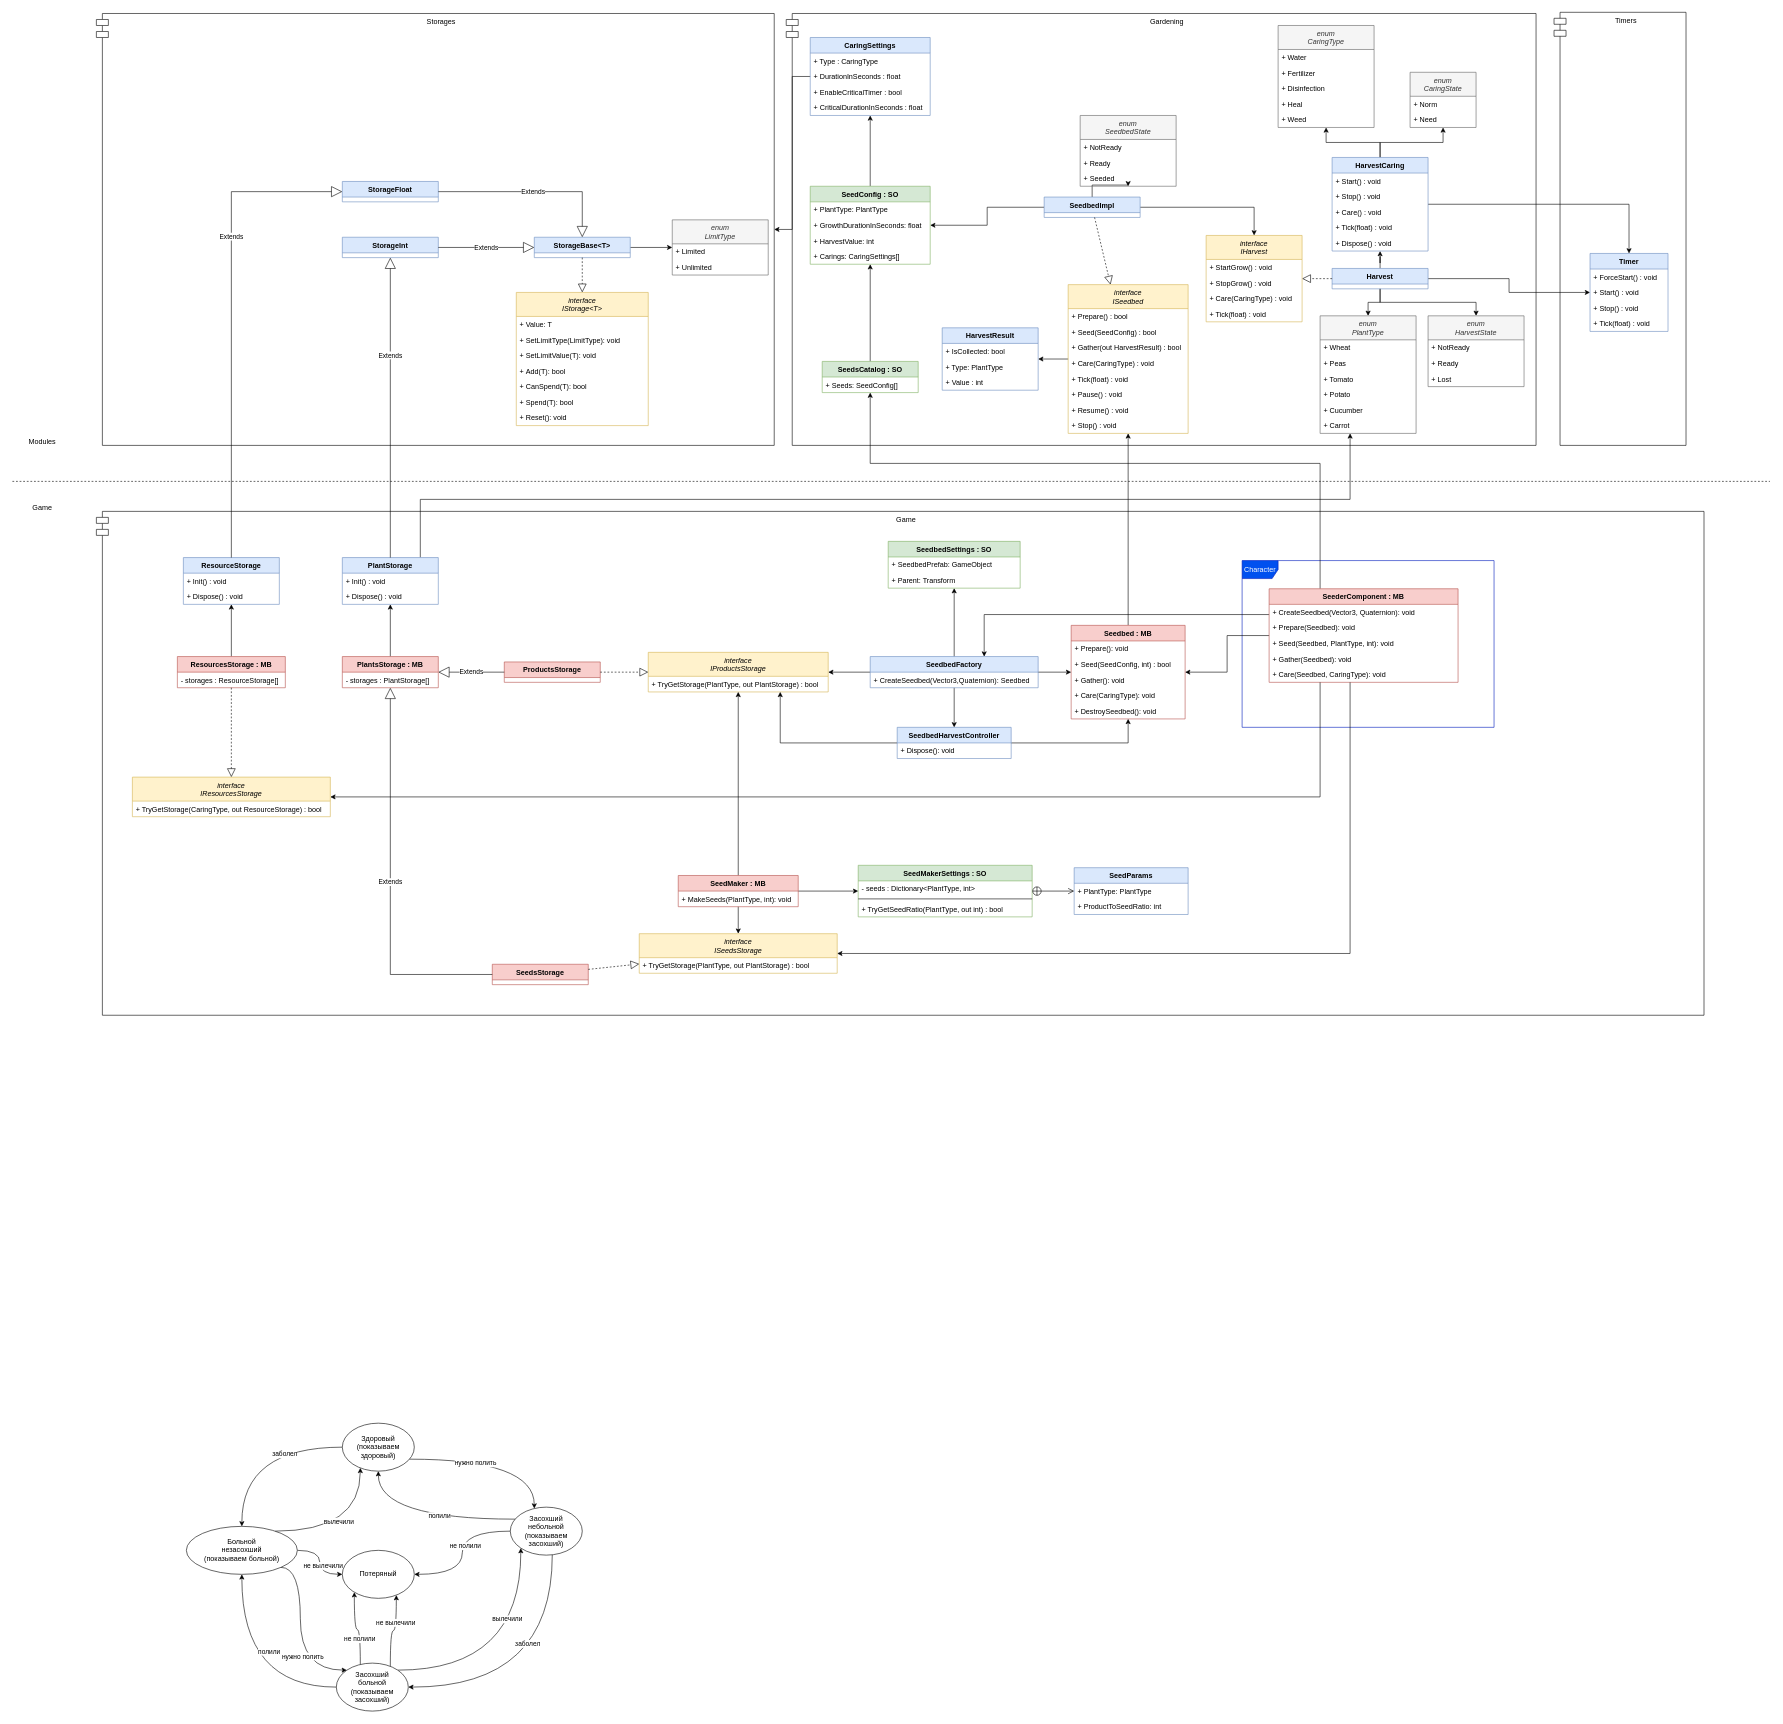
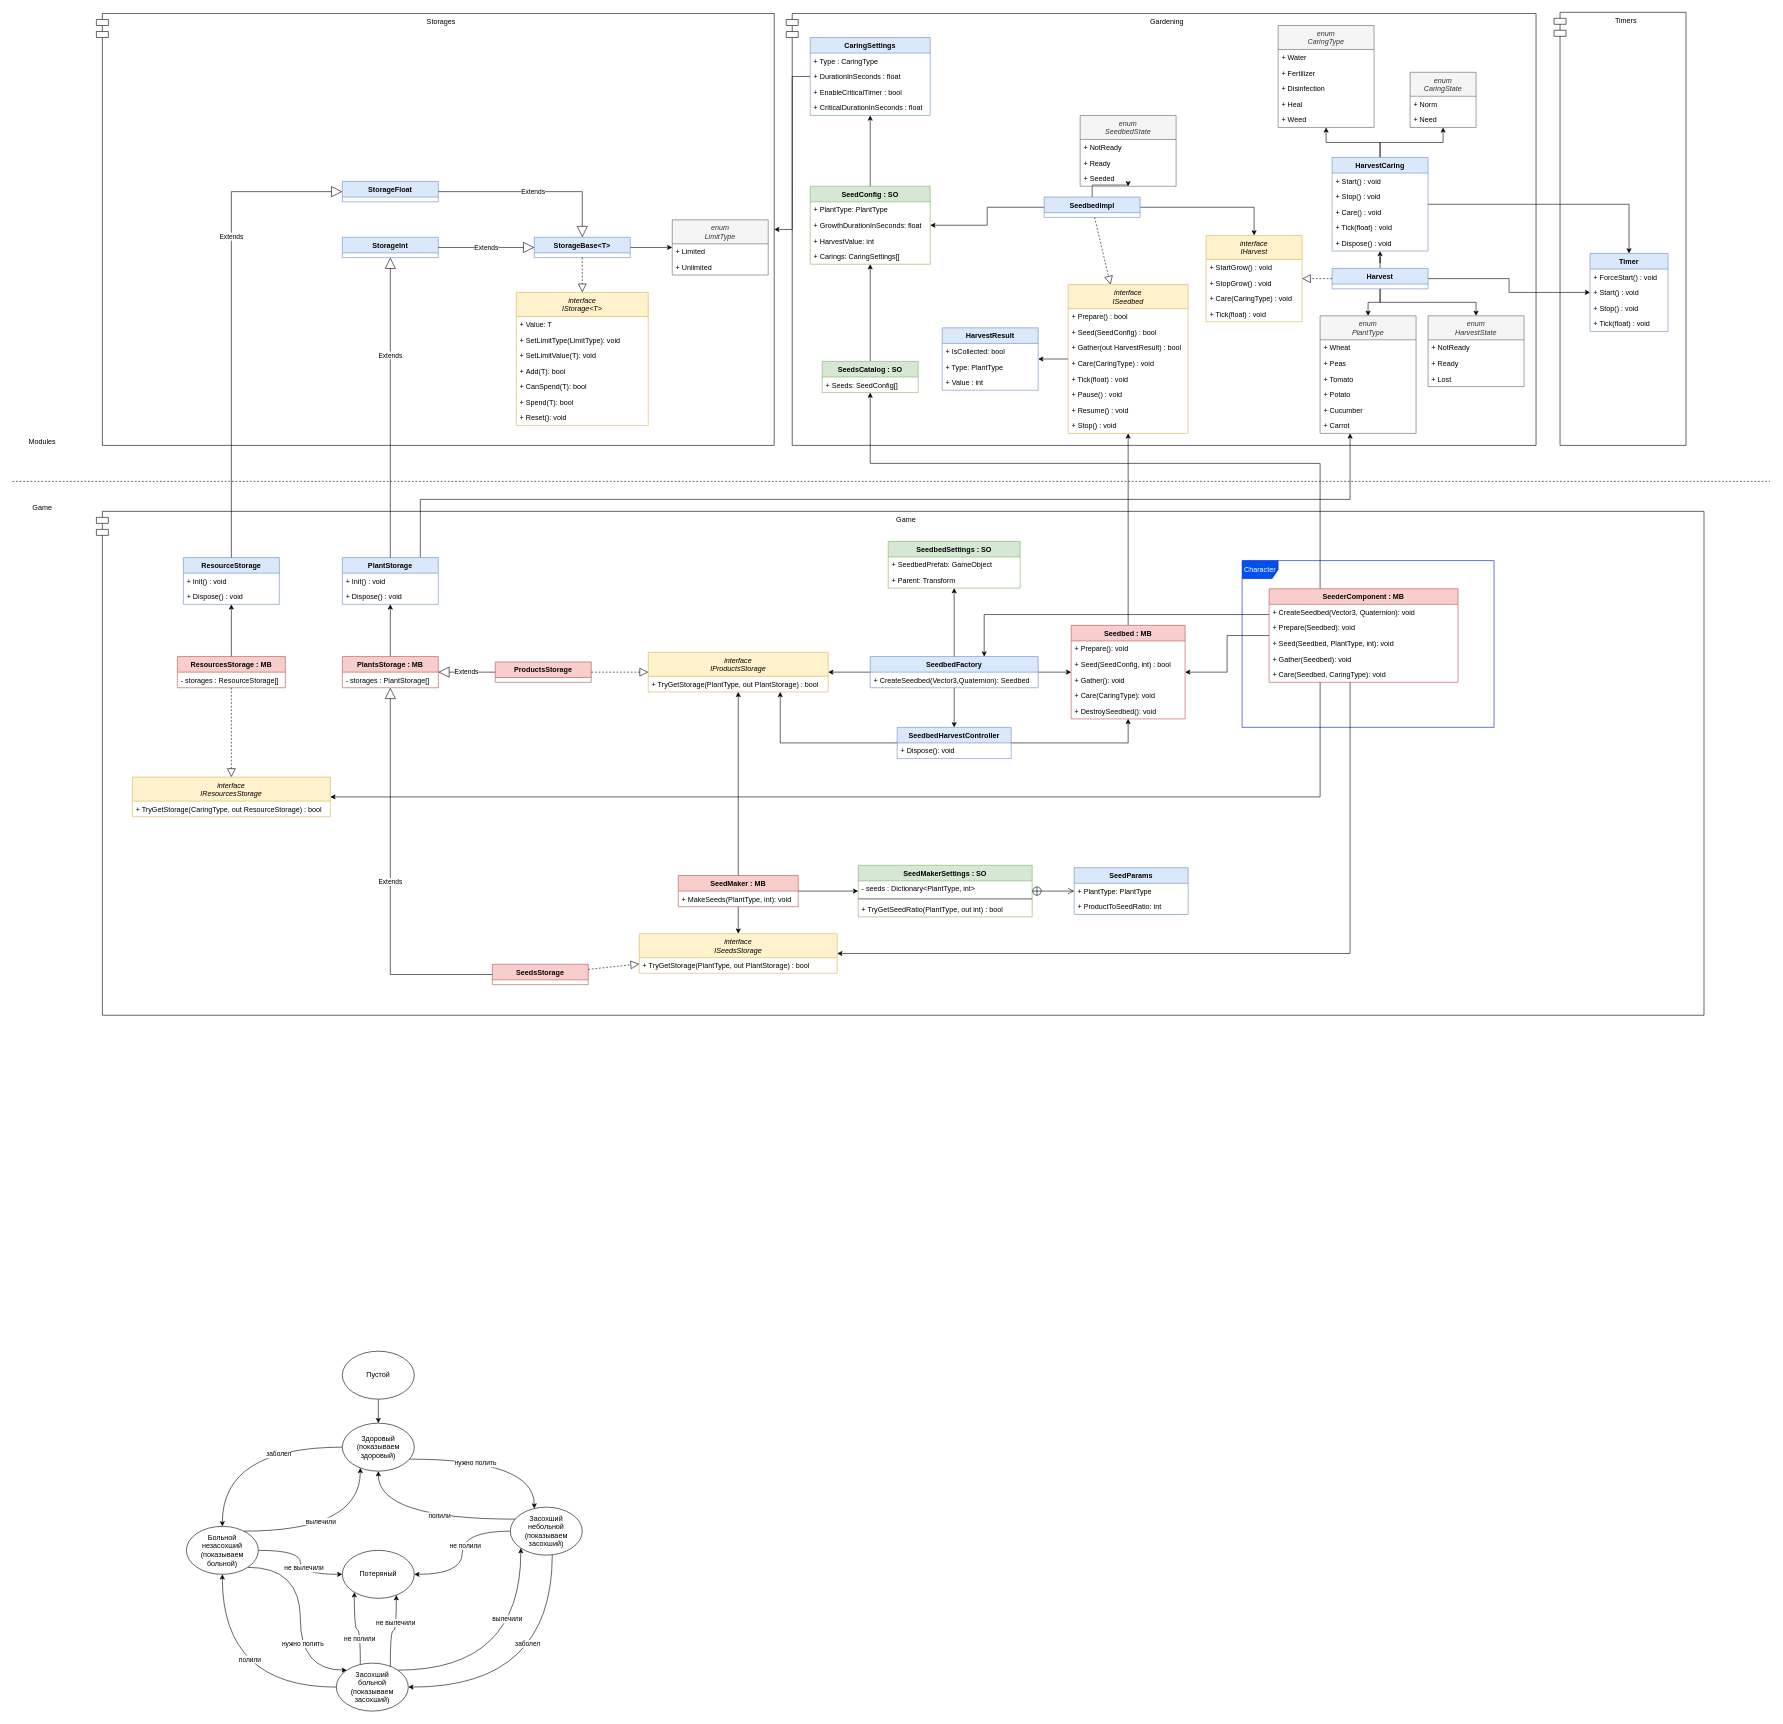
(552, 672) -> (543, 672)
none -> (378, 1376)
none -> (378, 1418)
(242, 1551) -> (222, 1551)
